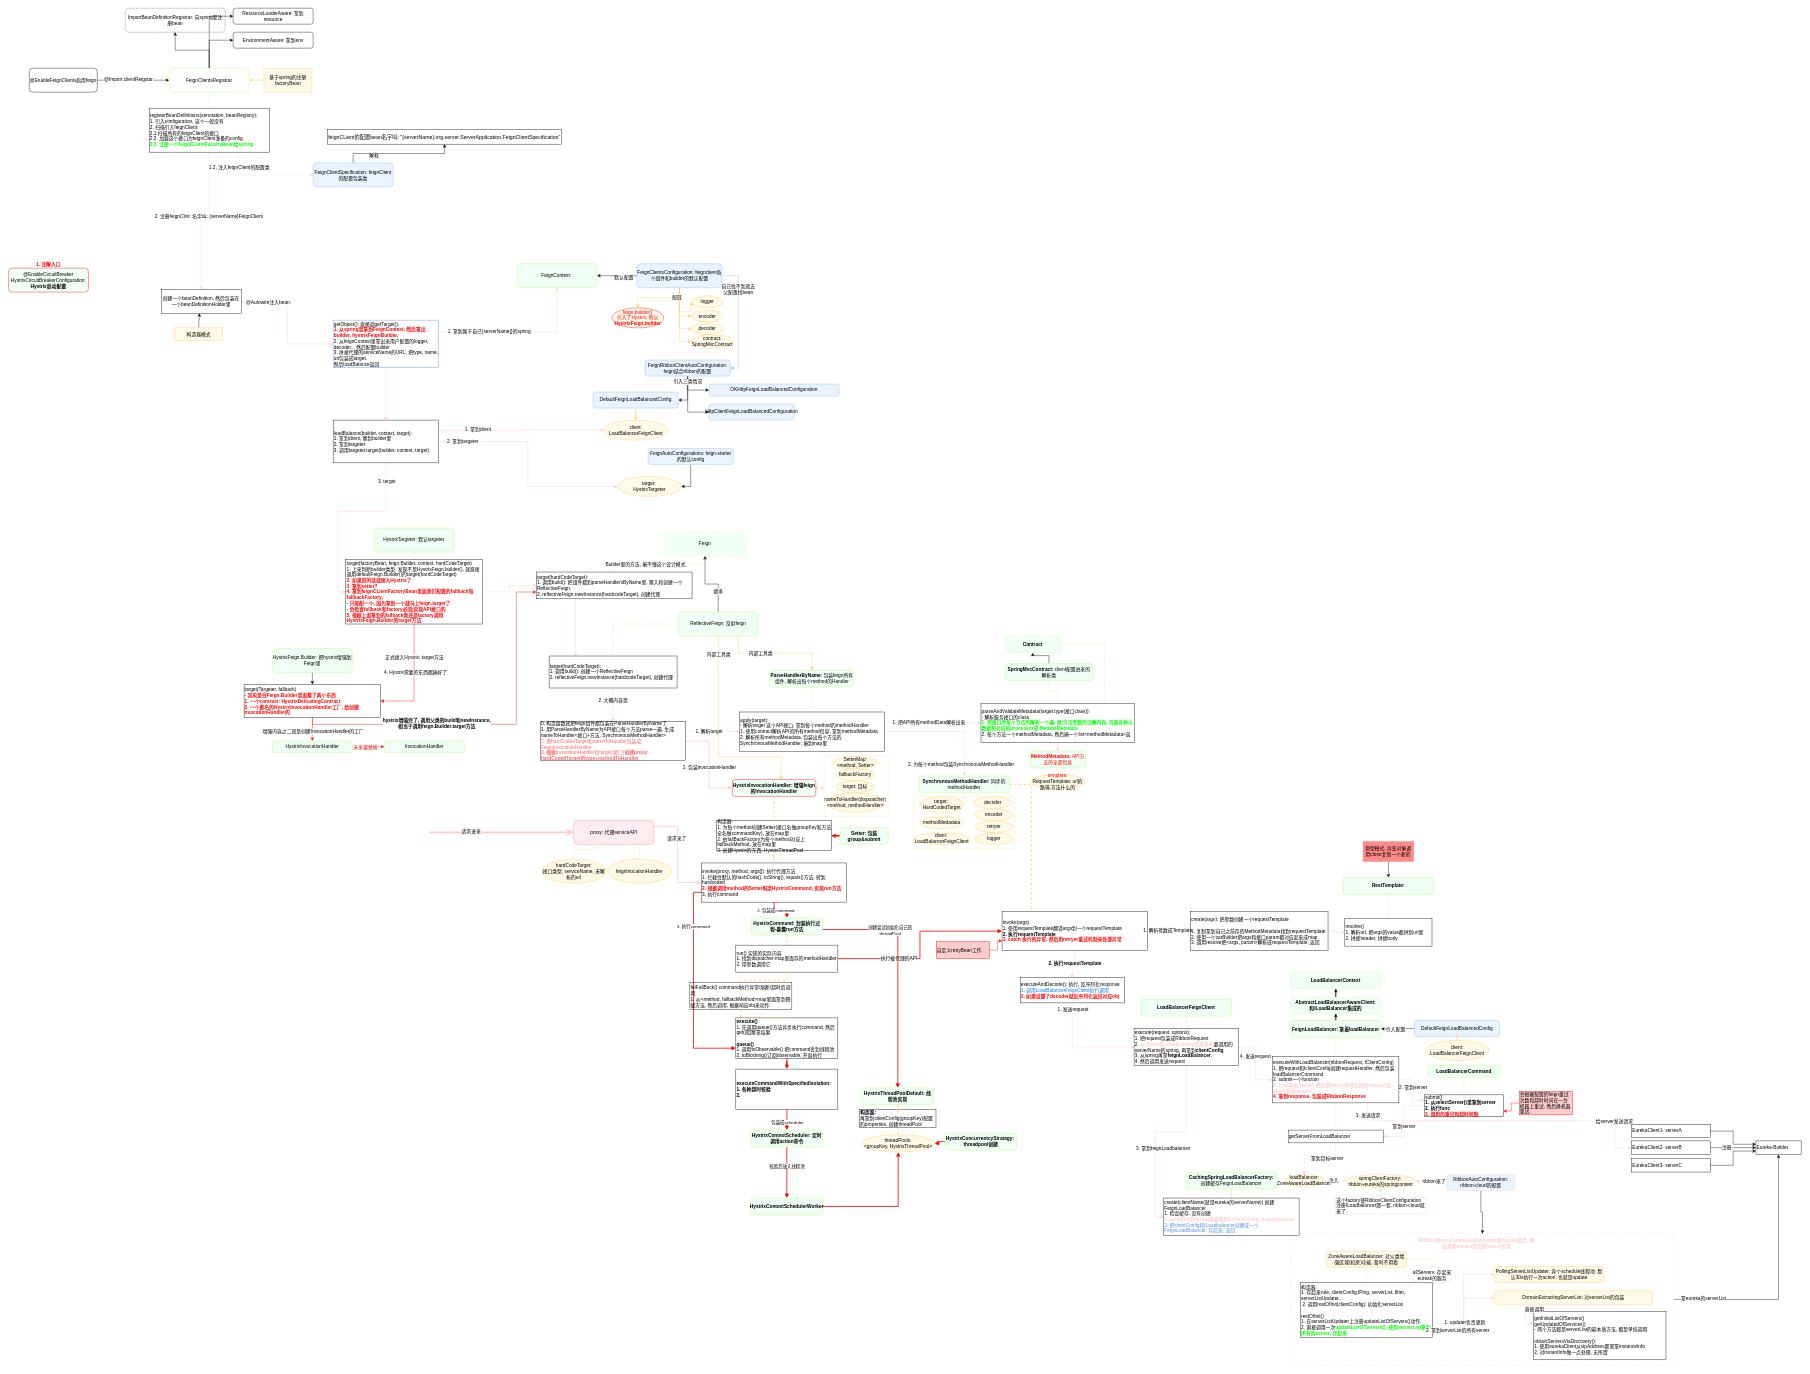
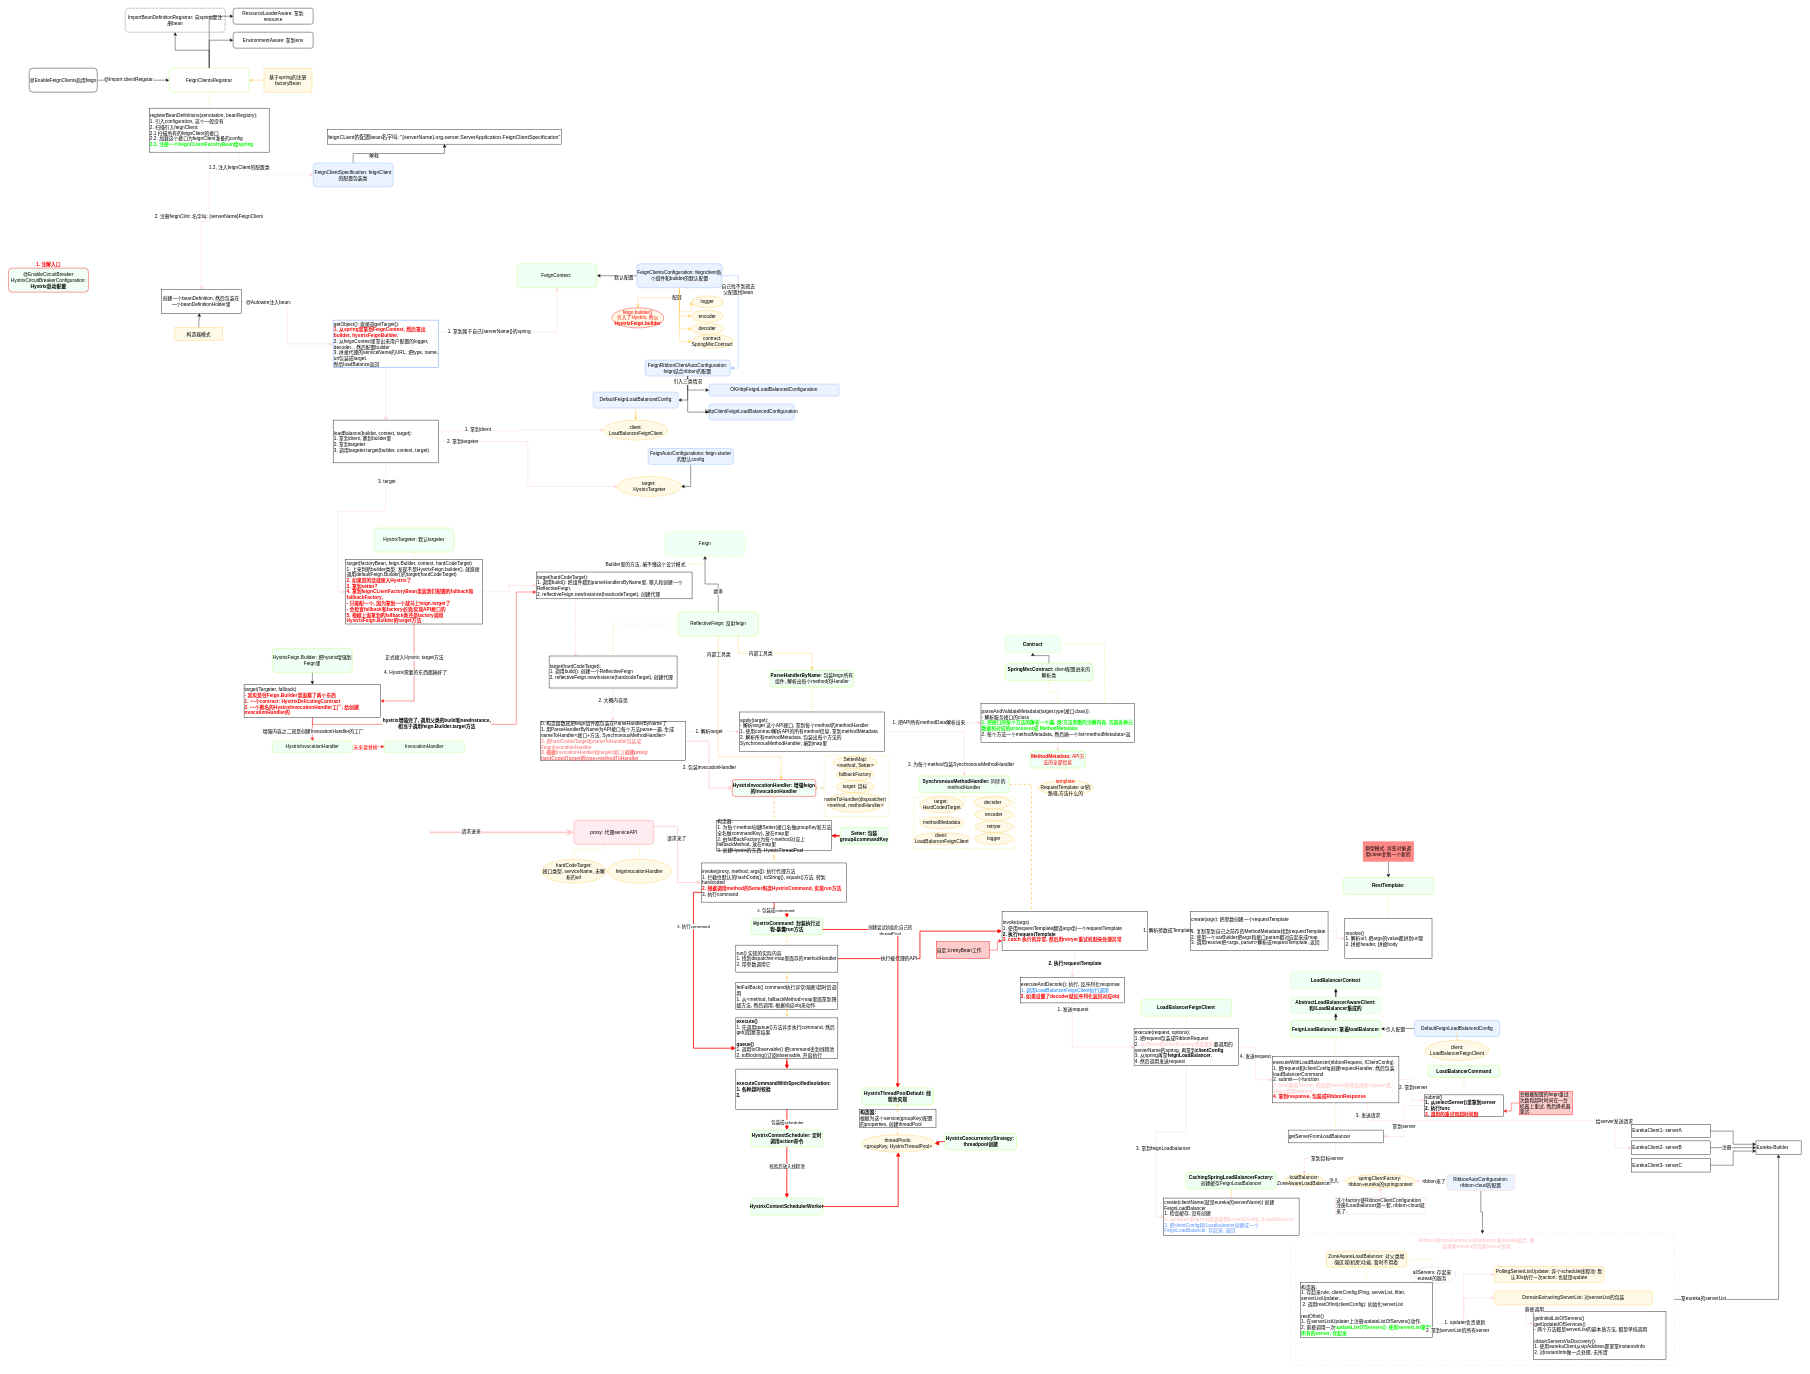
(1058, 782) -> (1066, 788)
(864, 836) -> (864, 836)
(1389, 933) -> (1389, 939)
(741, 997) -> (787, 997)
(898, 1119) -> (898, 1119)
